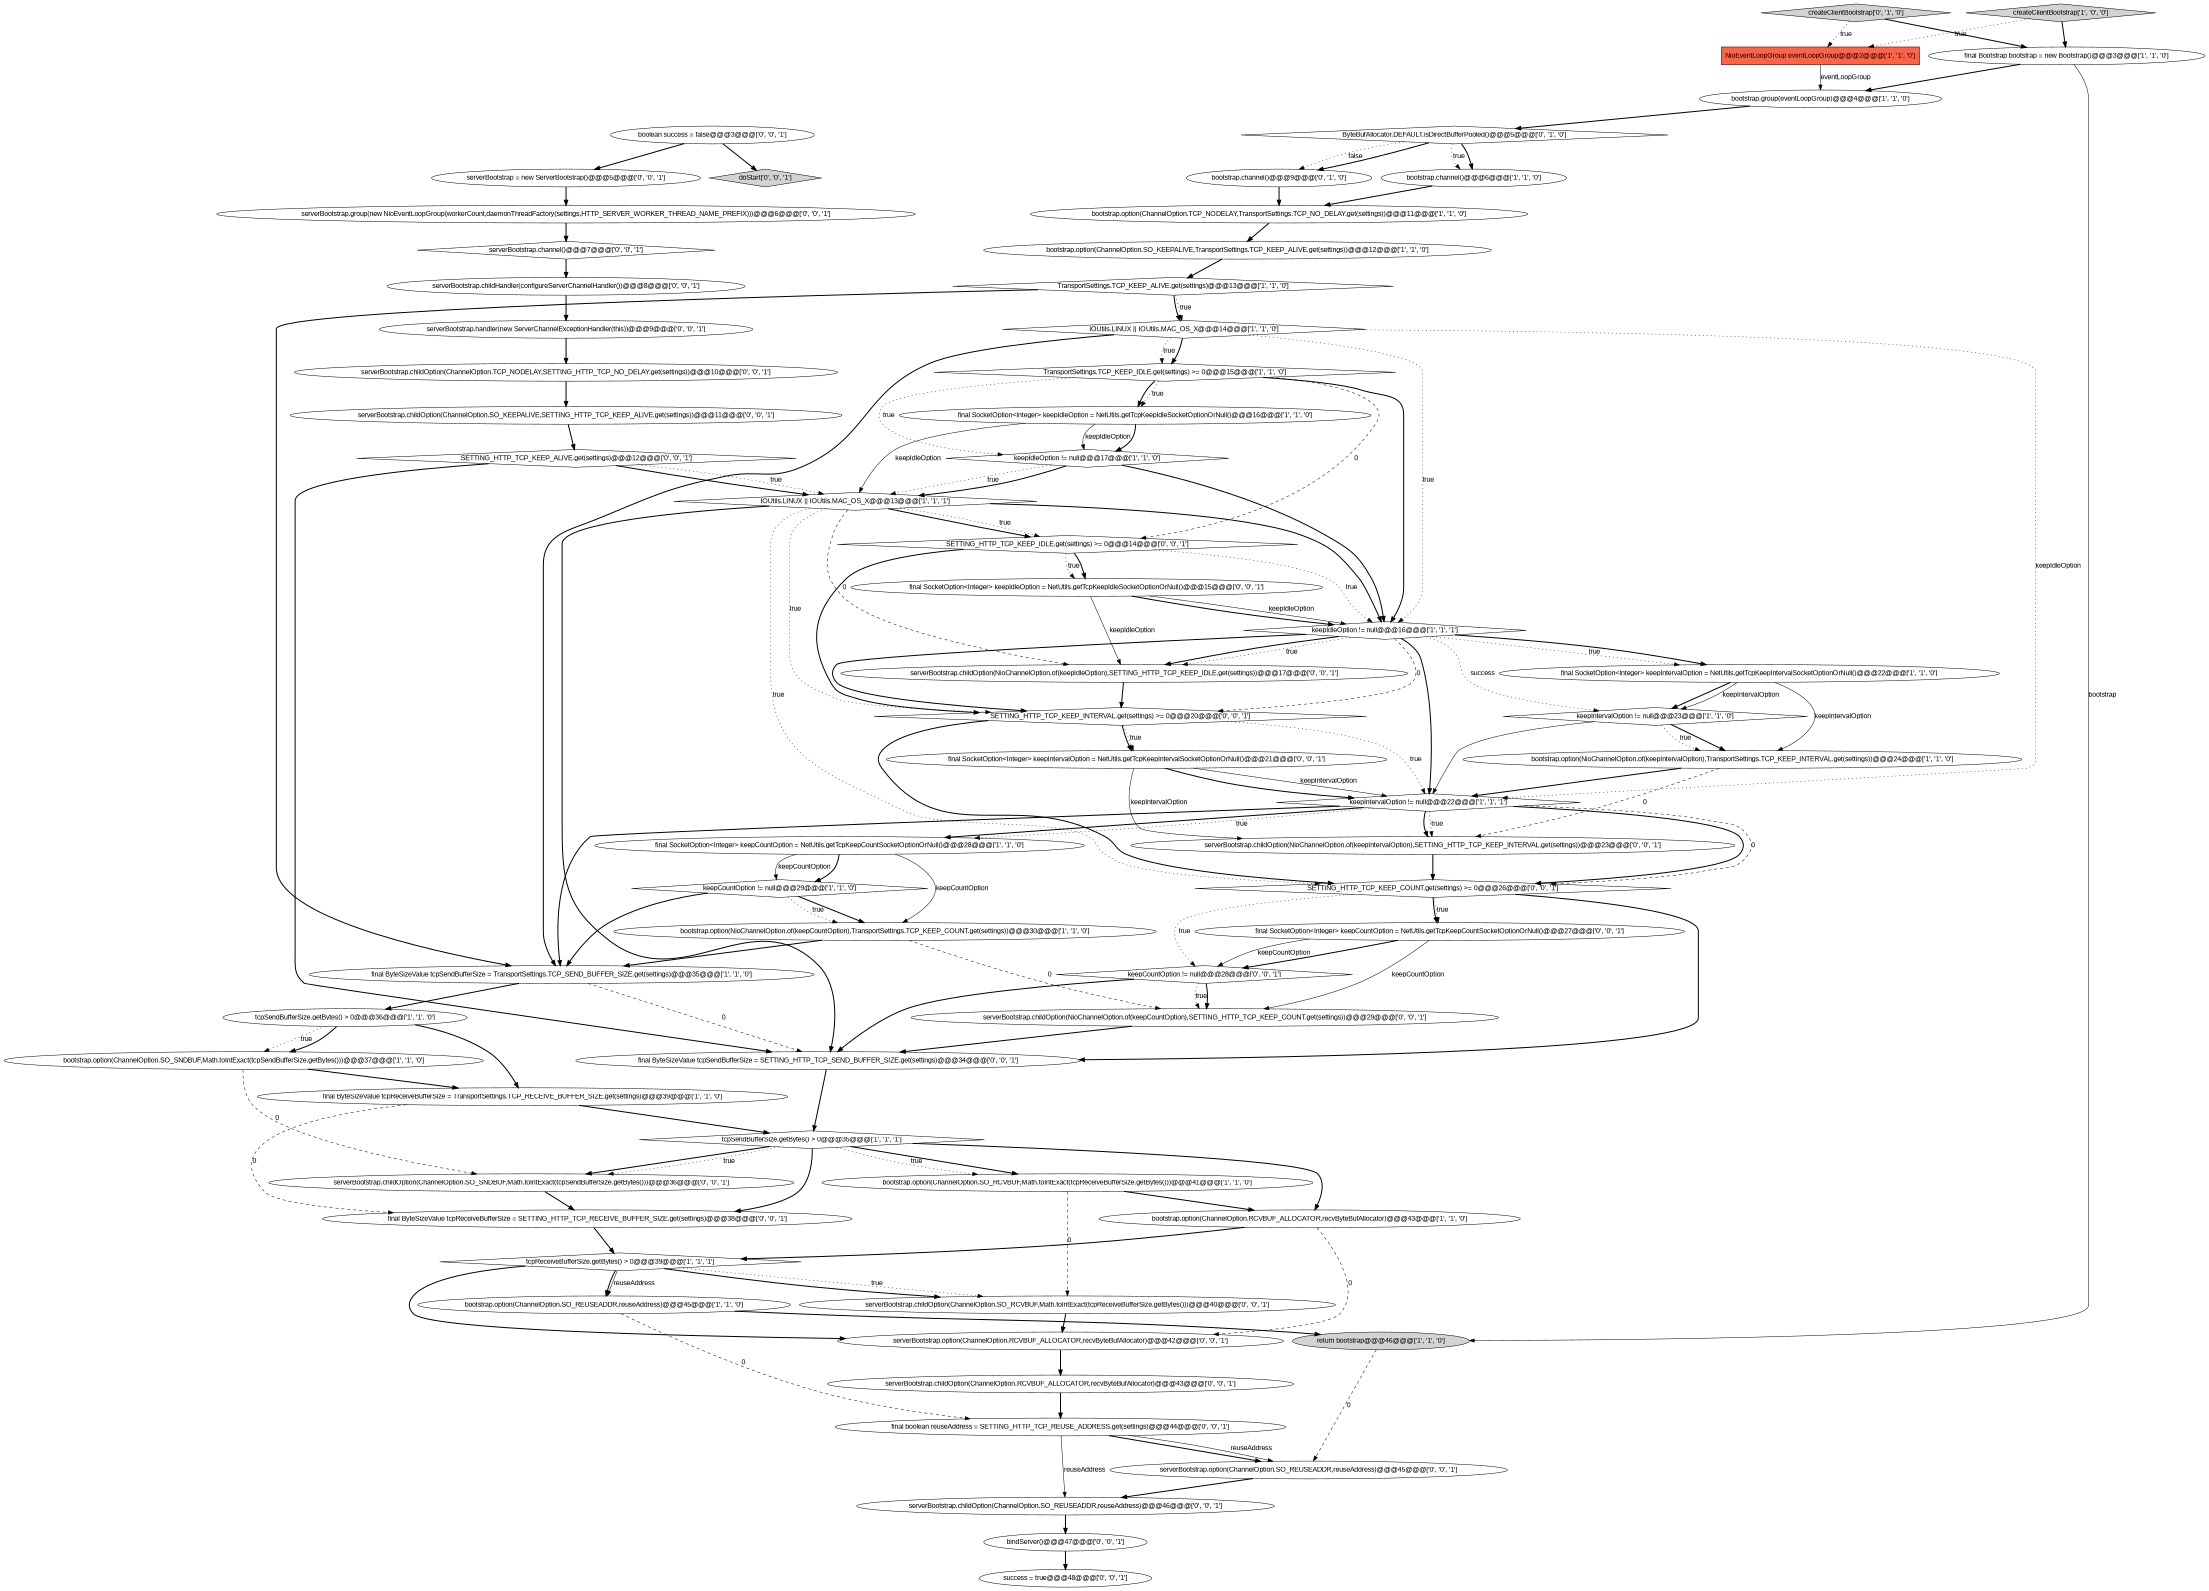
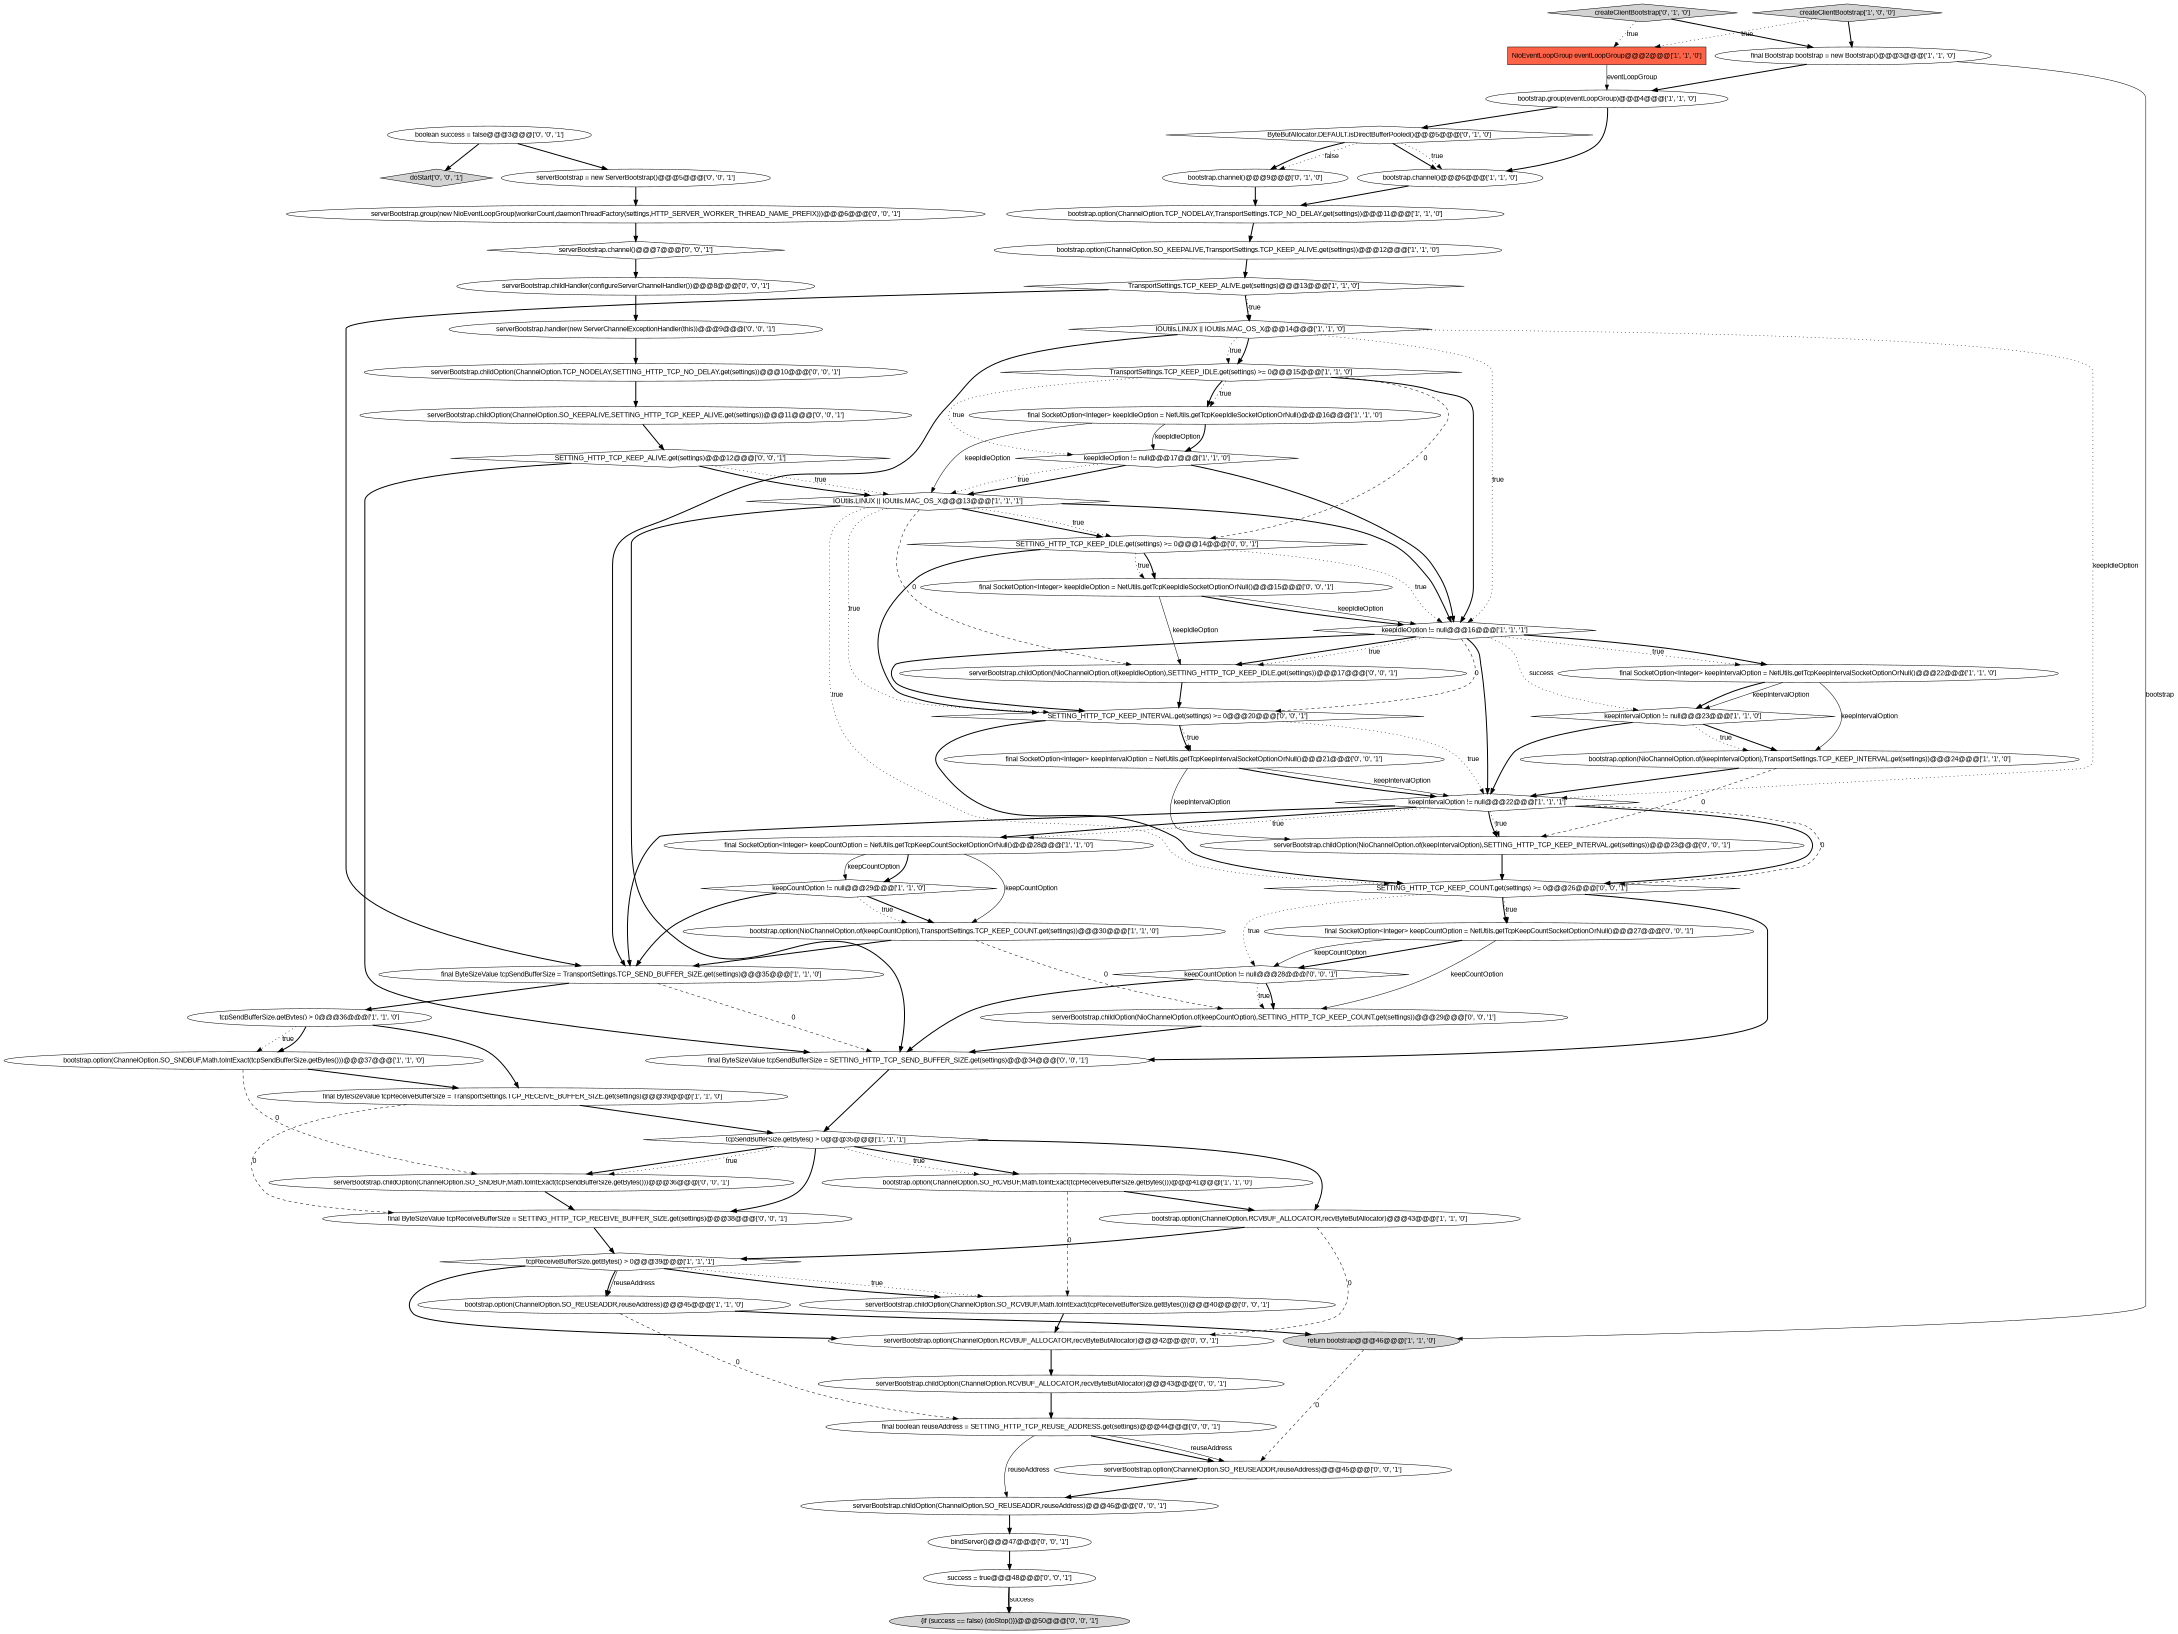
none -> (1575, 156)
(1503, 735) -> (1551, 737)
none -> (1010, 1621)
